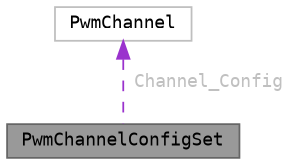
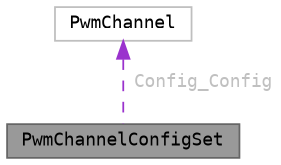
(204, 82) -> (199, 82)
